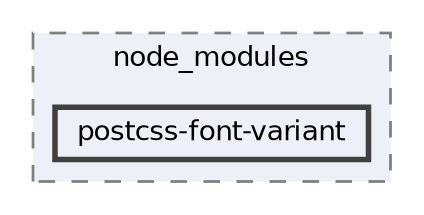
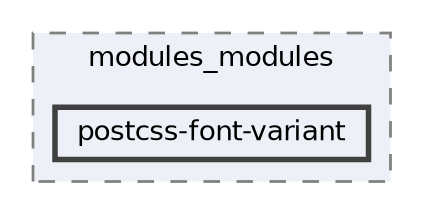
(212, 59) -> (212, 59)
